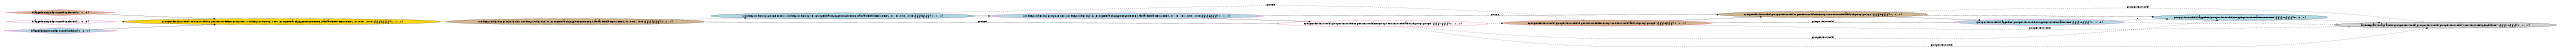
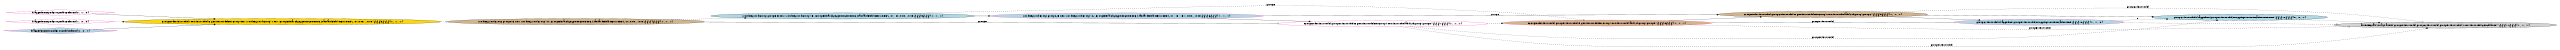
(61, 13) -> (61, 13)
